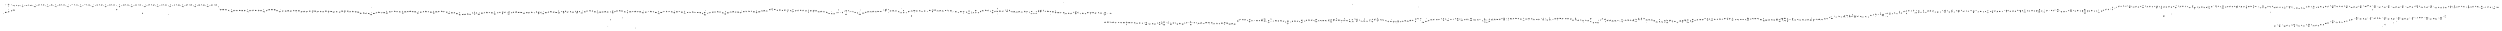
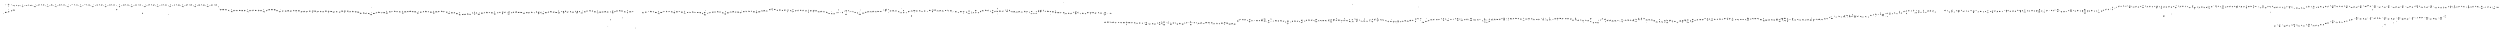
(638, 12) -> none
(1940, 12) -> none
